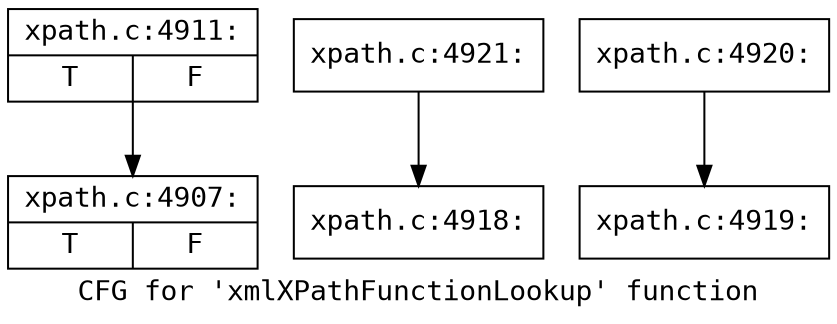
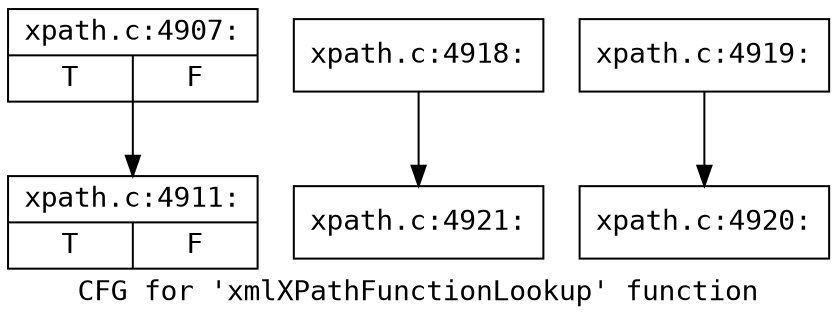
(133, 129) -> (133, 129)
(419, 129) -> (419, 129)
(704, 129) -> (704, 129)
